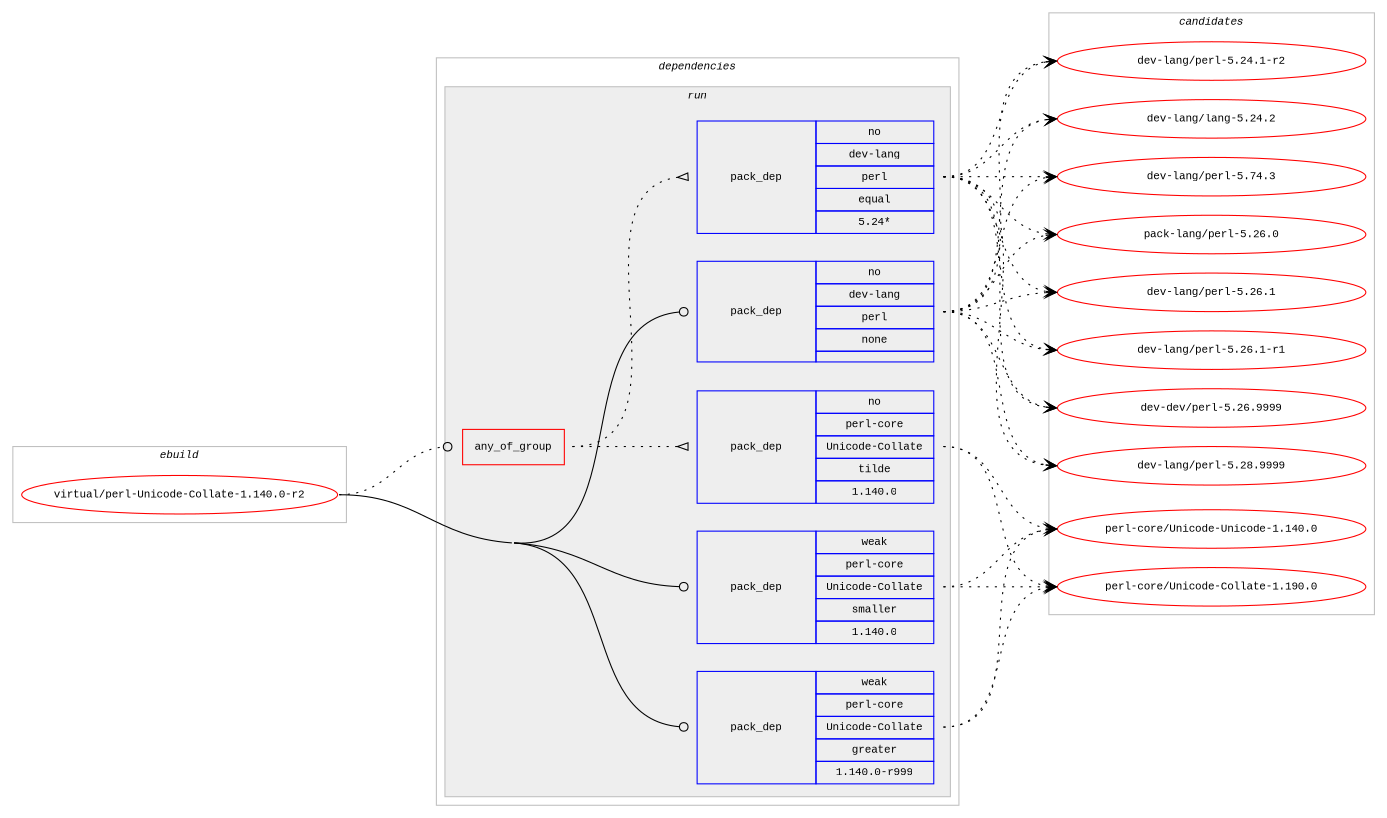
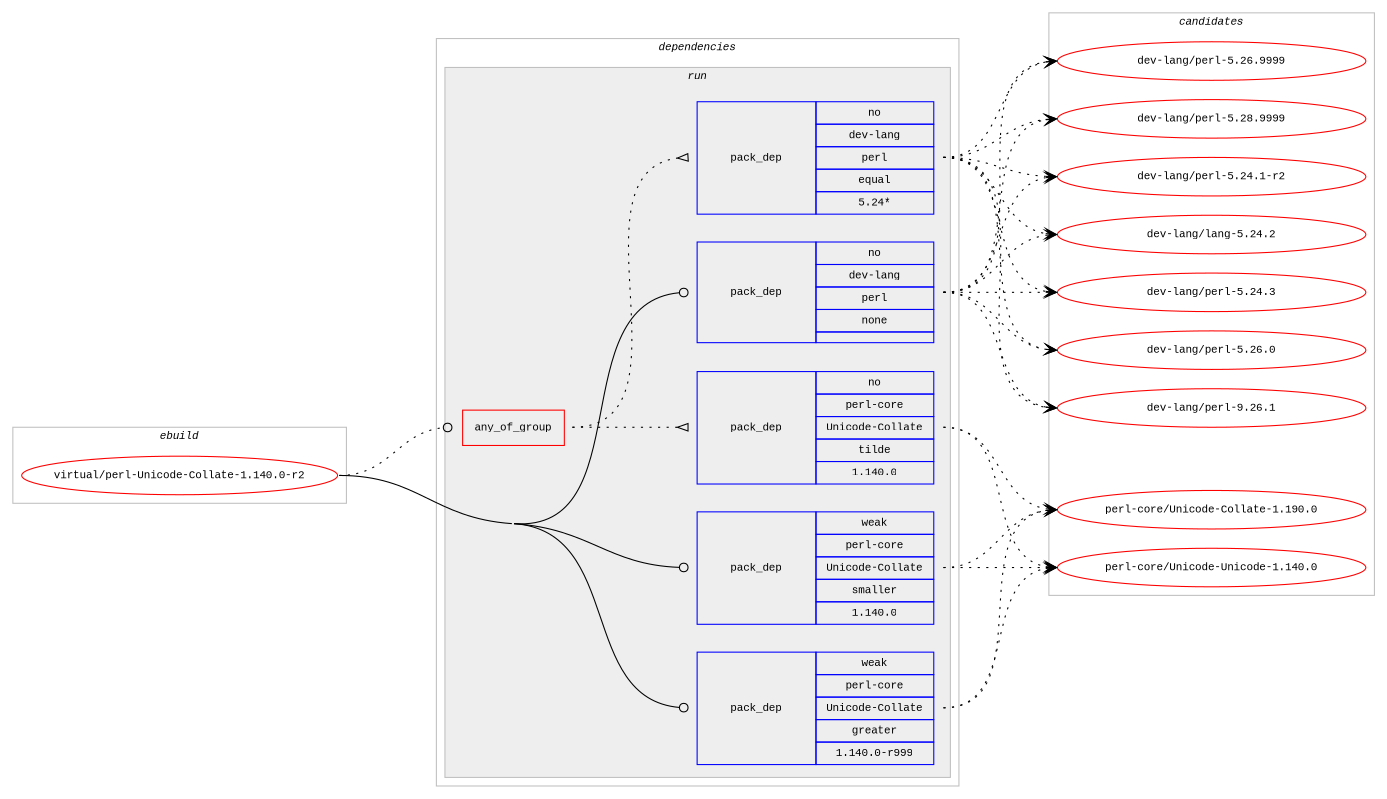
(1212, 177) -> (1212, 292)
(1212, 235) -> (1212, 350)
(1212, 292) -> (1212, 408)
(1212, 350) -> none
(1212, 408) -> (1212, 61)
